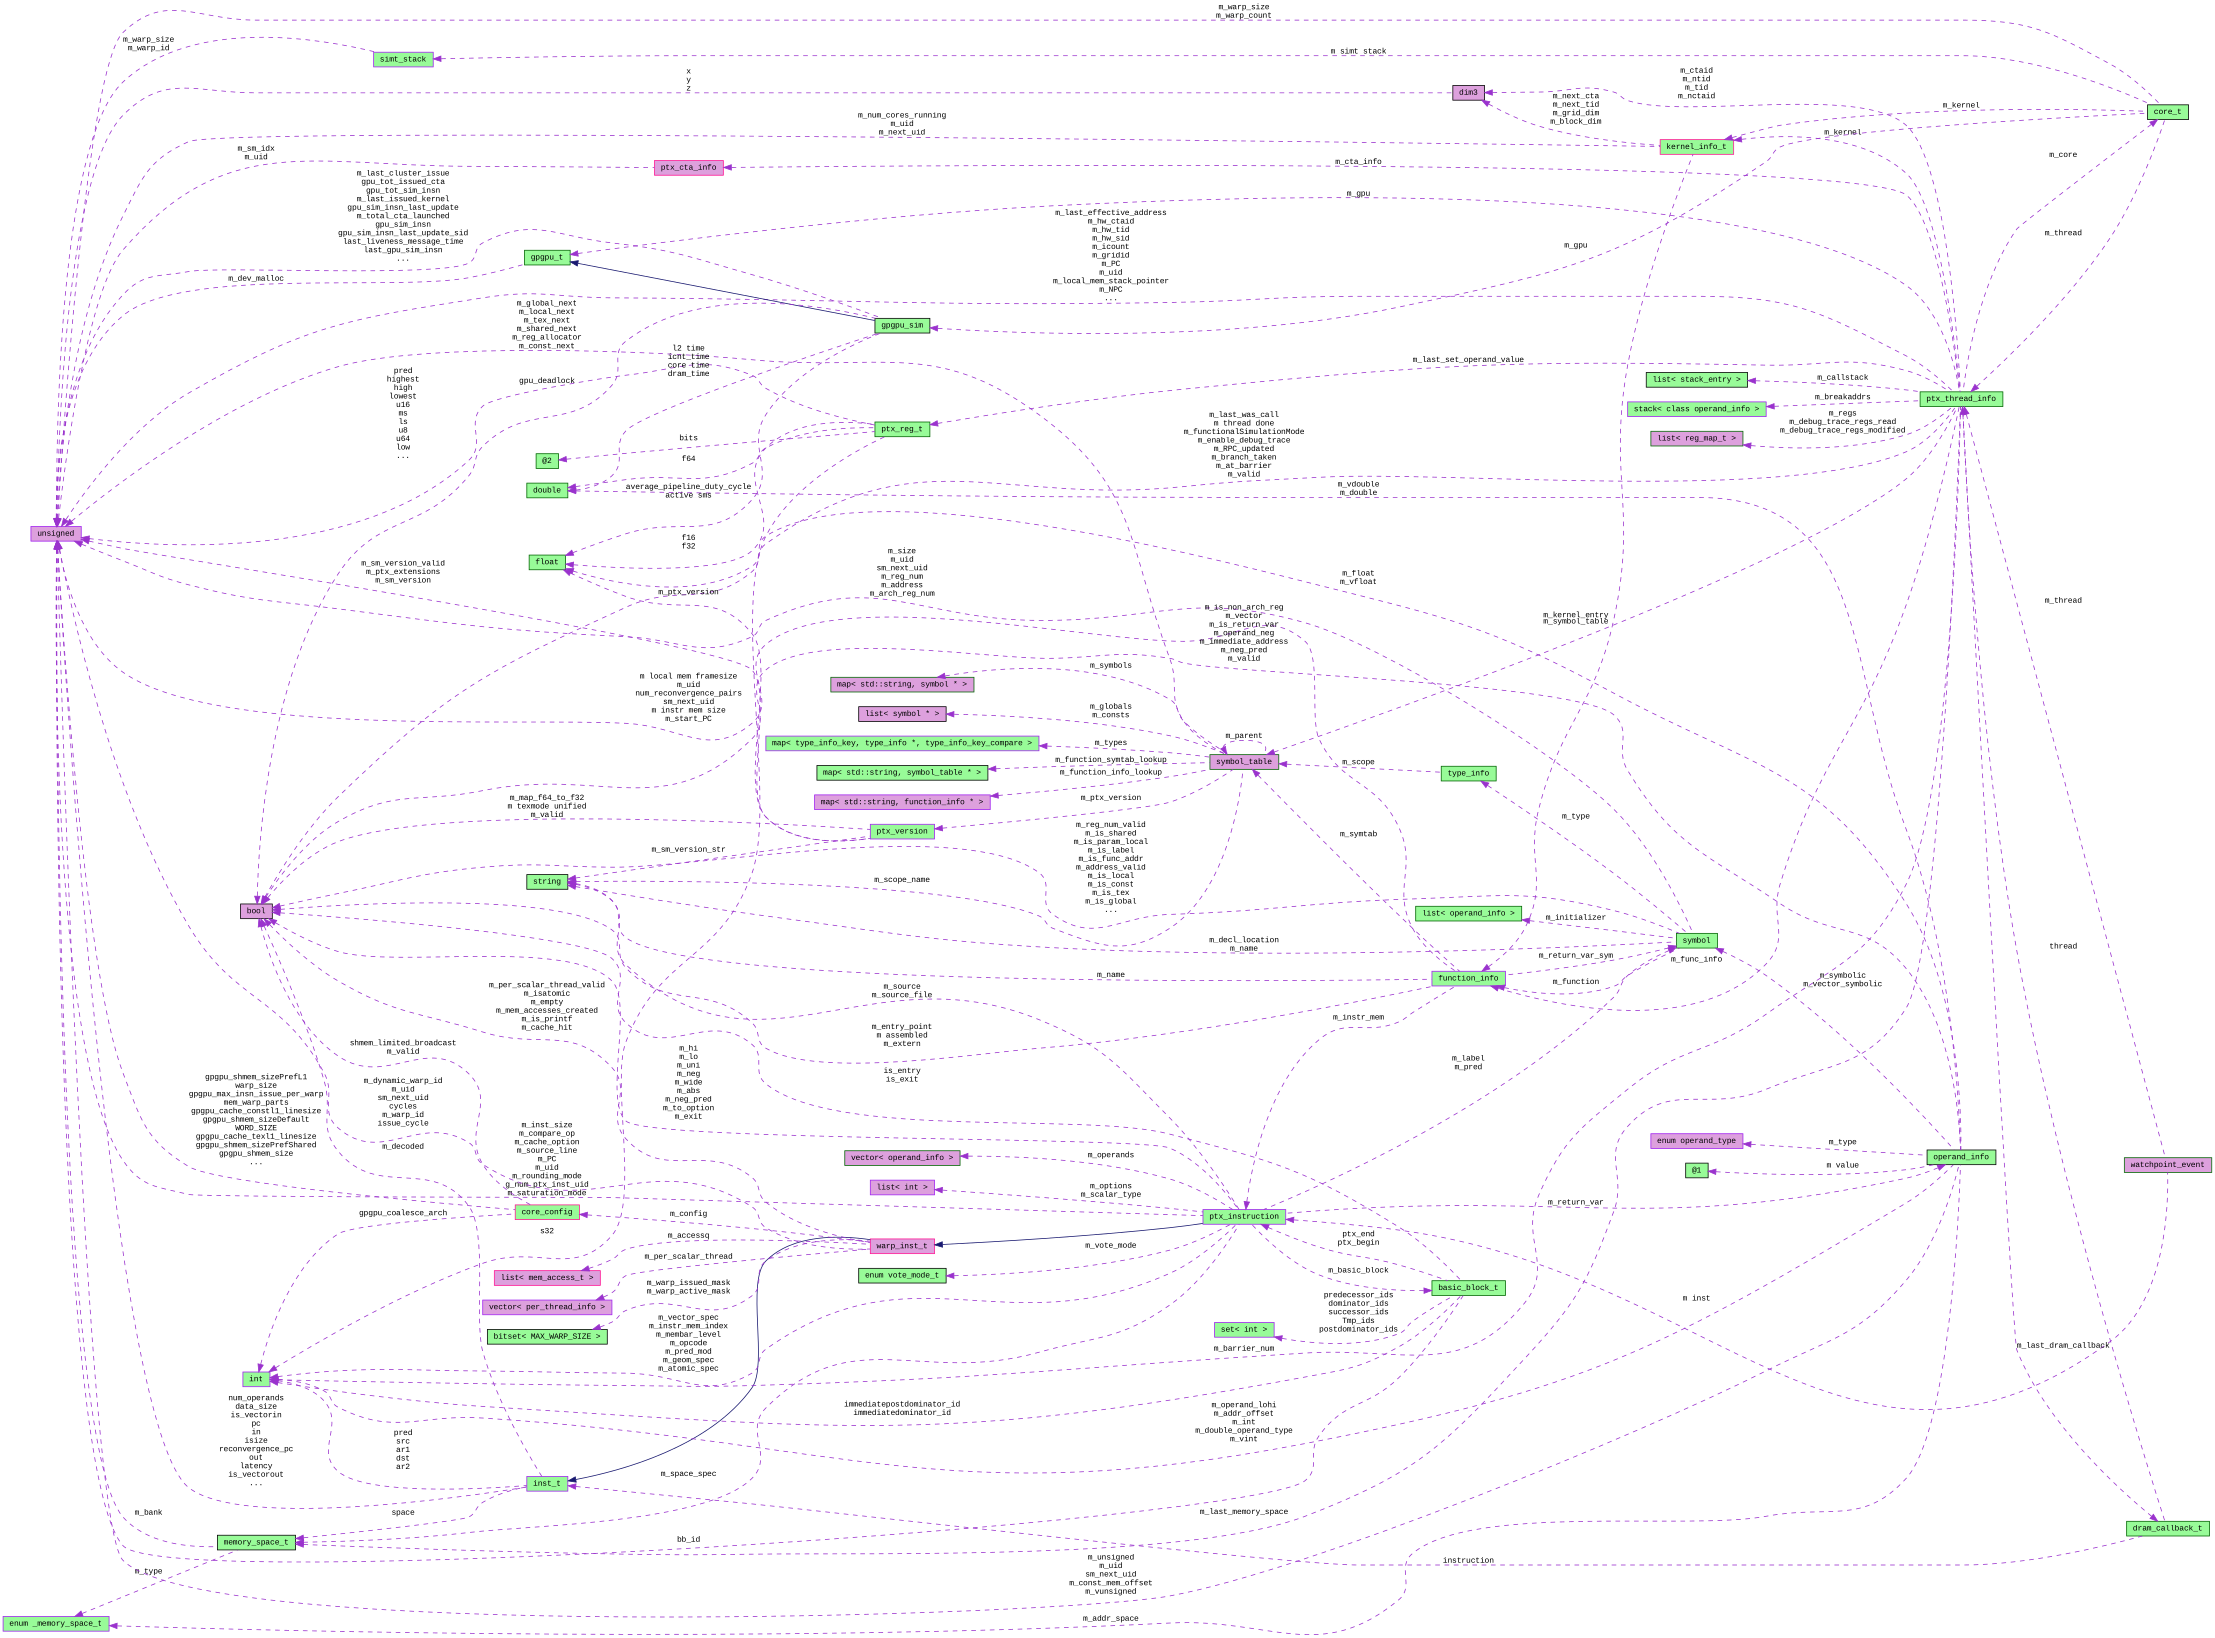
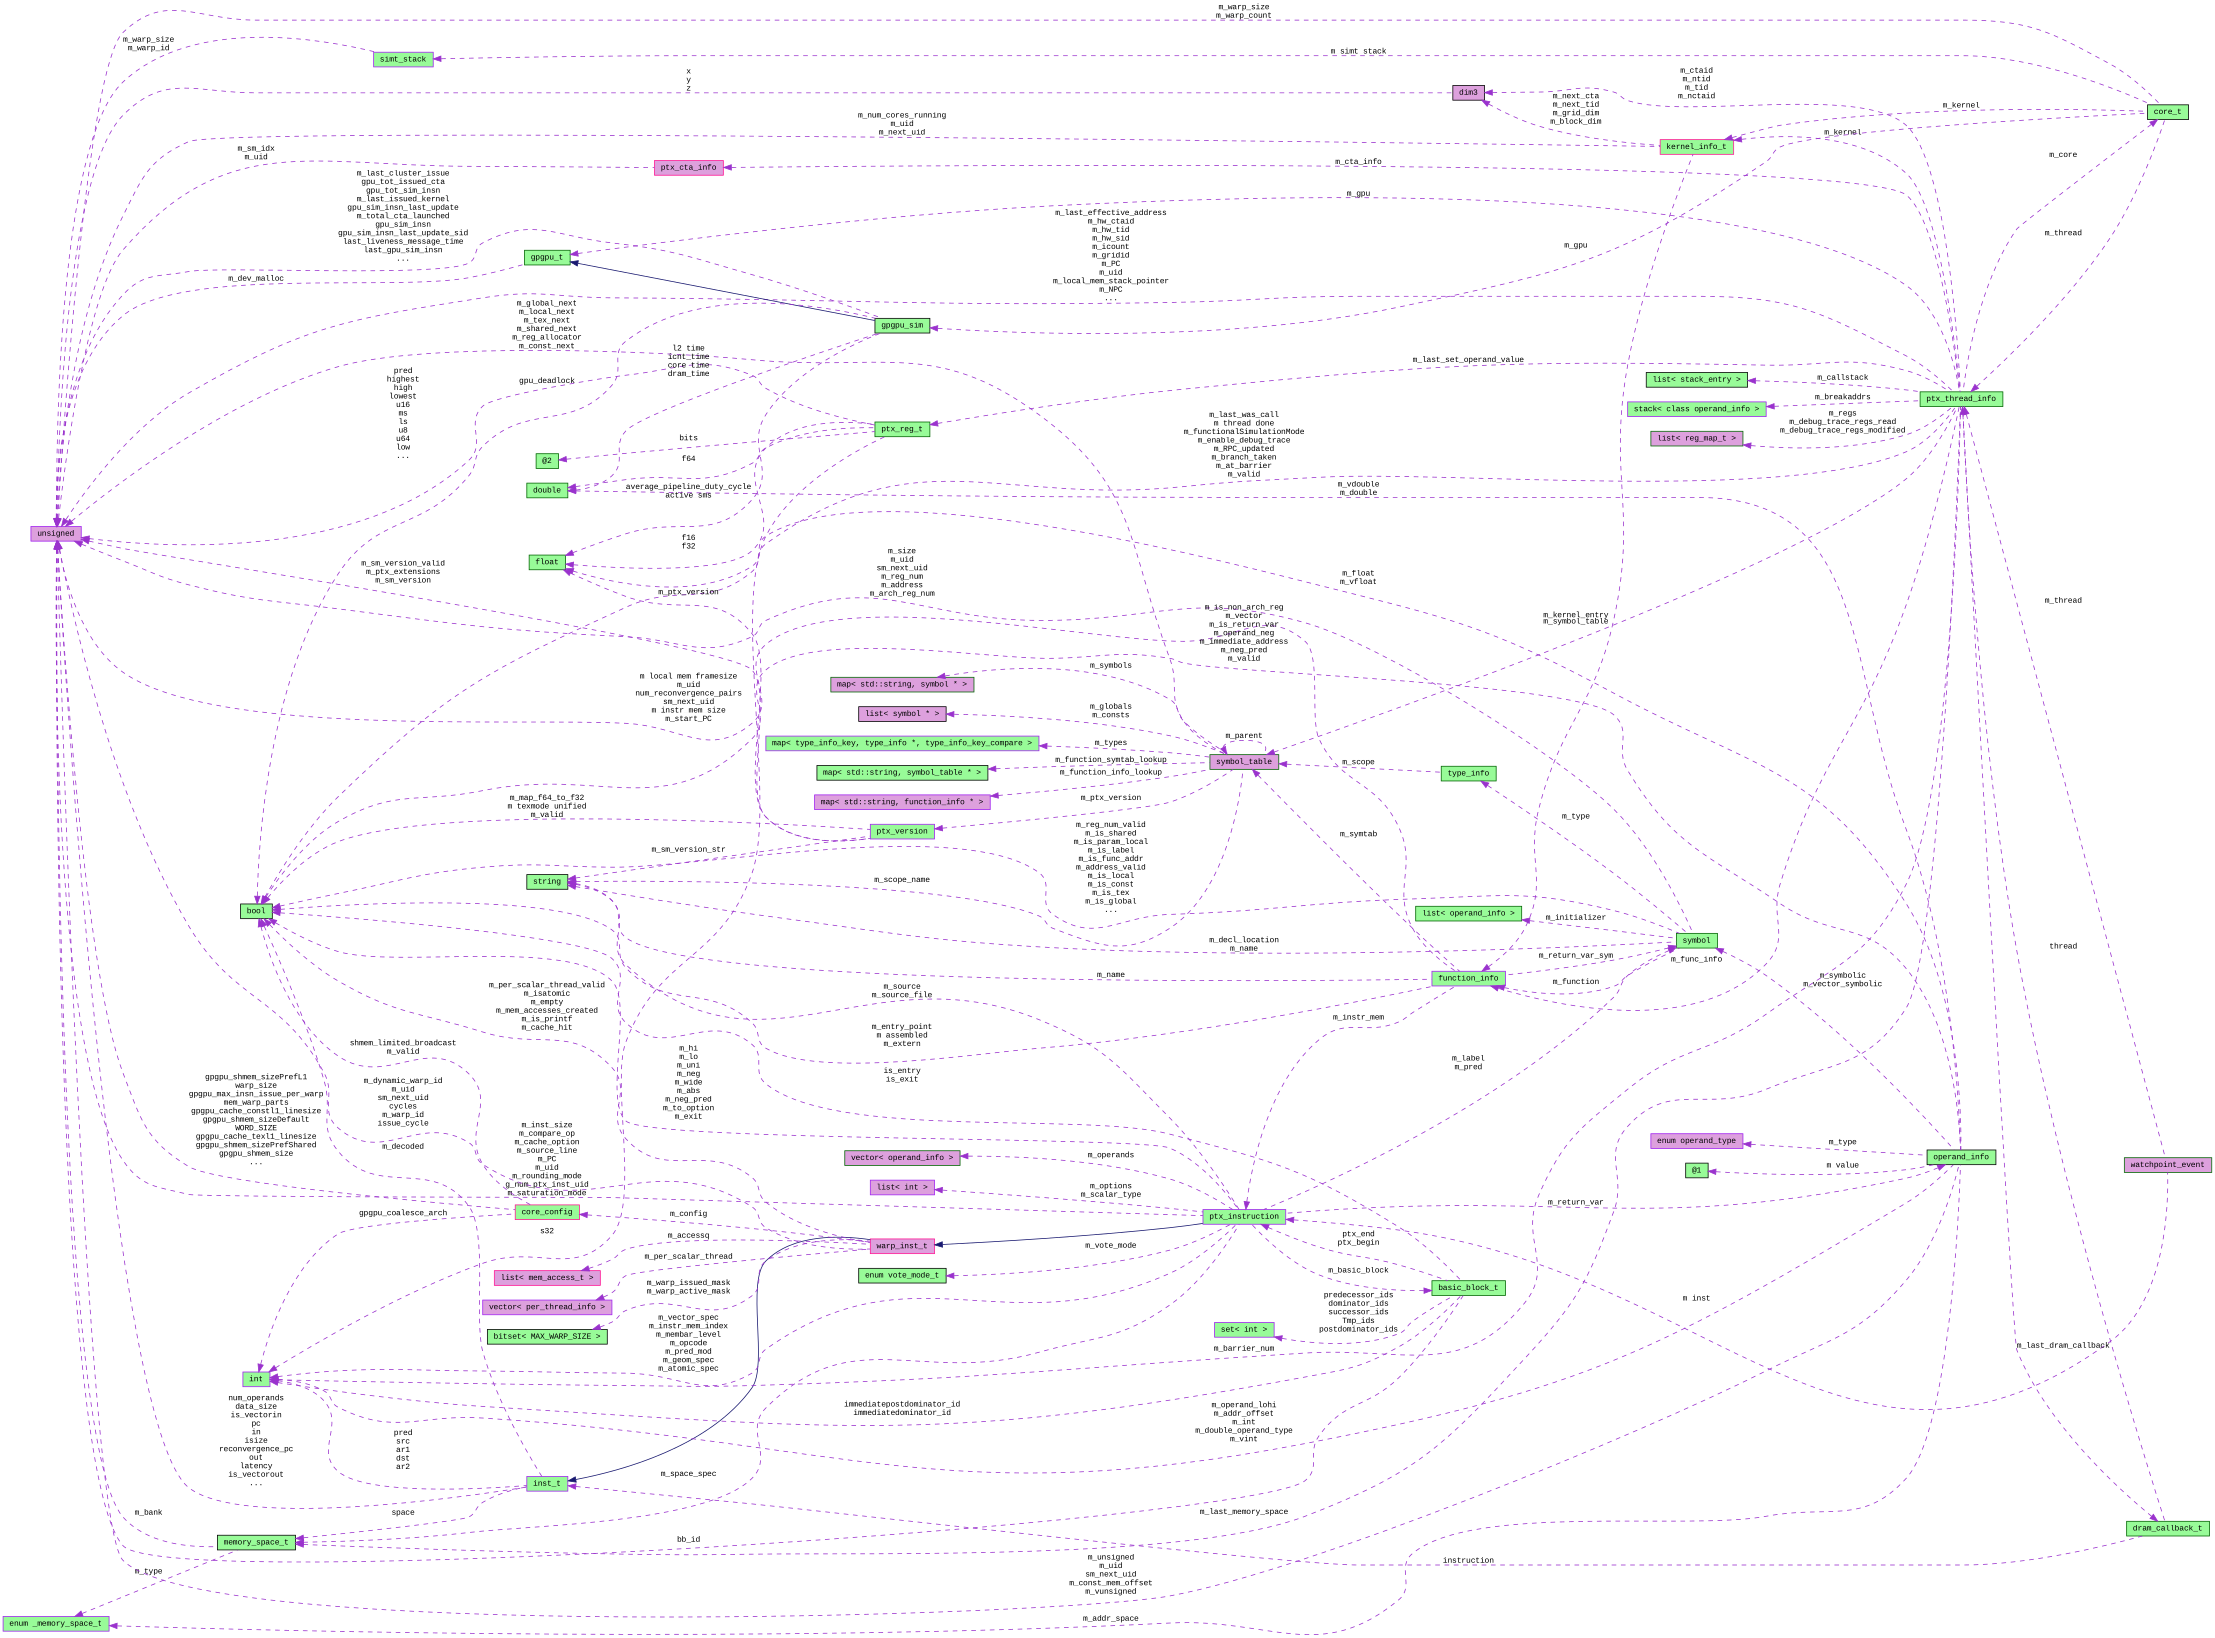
(256, 911) -> (256, 911)
